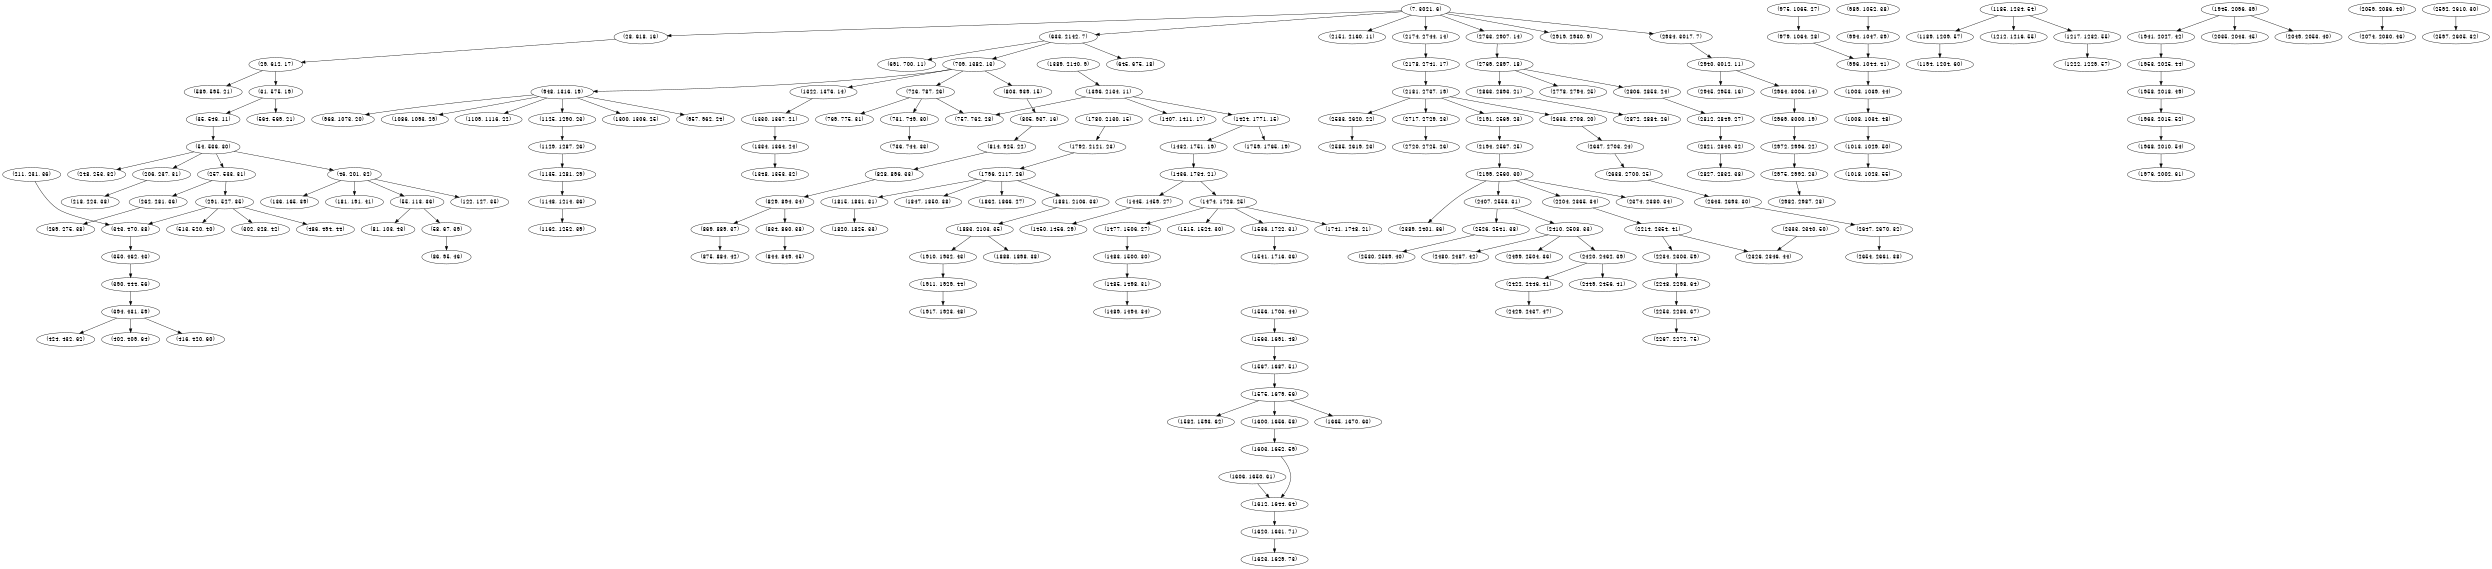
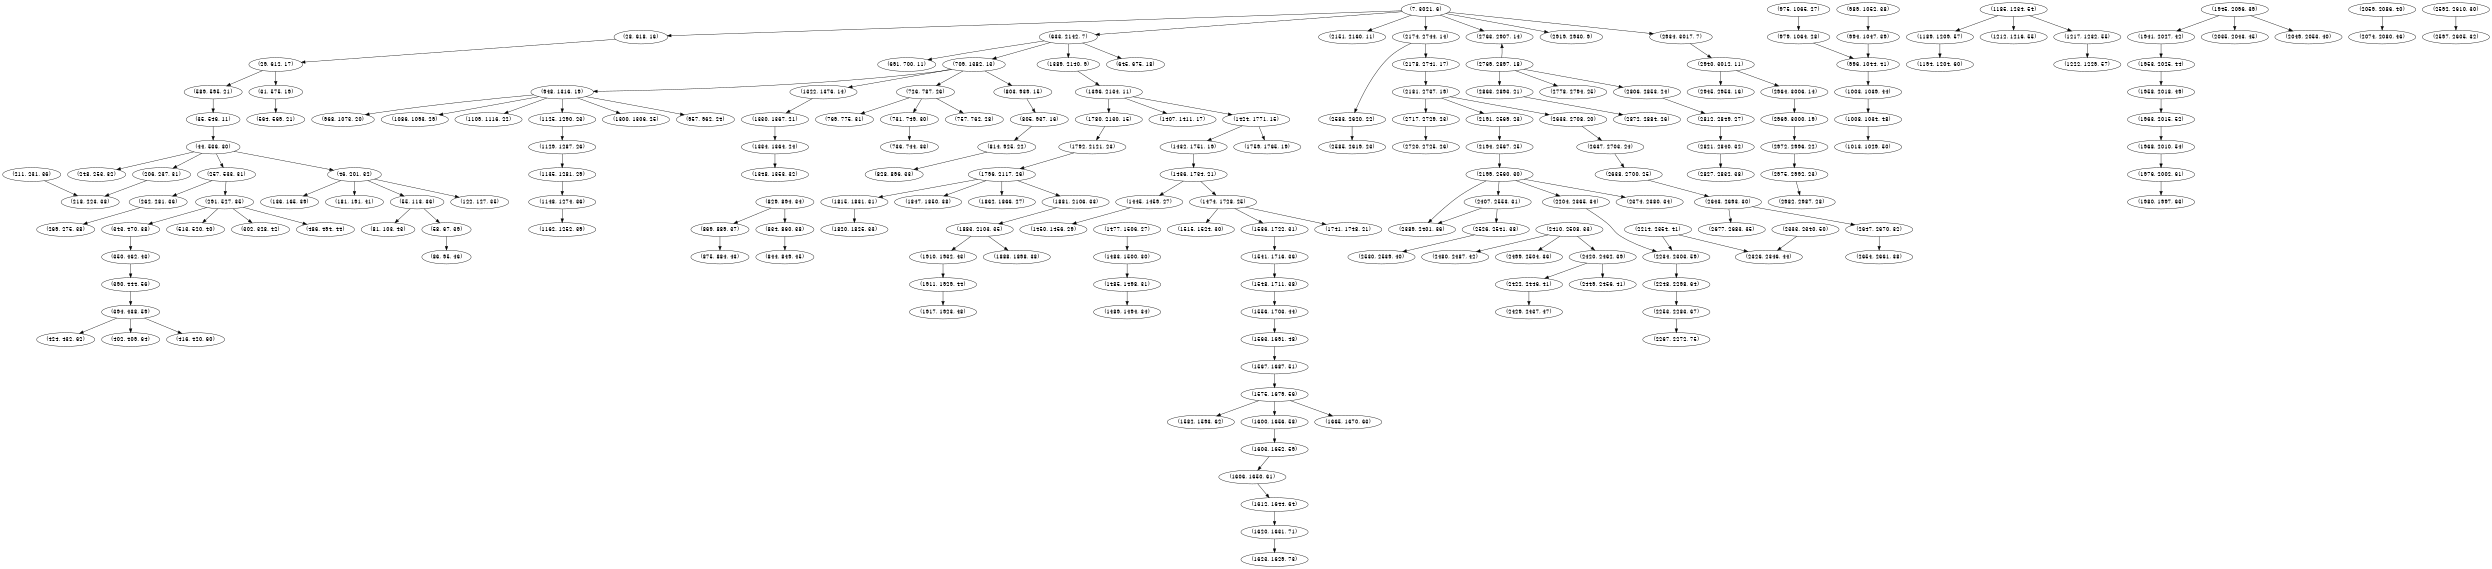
none -> (1068, 49)
(1497, 49) -> (1502, 53)
(246, 105) -> (213, 104)
(1391, 105) -> (1377, 71)
(1043, 106) -> (1109, 104)
(213, 147) -> (213, 147)
(1868, 175) -> none
(841, 188) -> none
(562, 202) -> (562, 202)
none -> (2161, 202)
(64, 212) -> (59, 188)
(1177, 215) -> none
(1532, 215) -> (1462, 215)
(1615, 215) -> (1617, 233)
none -> (1732, 230)
(720, 257) -> (720, 257)
none -> (1275, 285)
(131, 312) -> (131, 312)
(1291, 475) -> (1265, 462)
